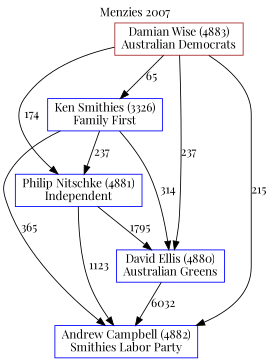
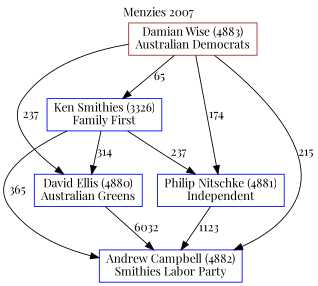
(121, 225) -> none
